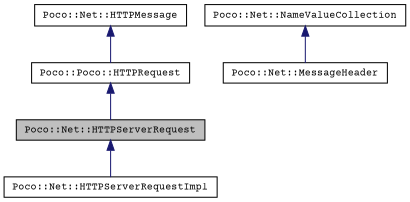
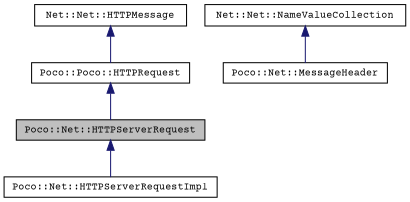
(111, 15) -> (111, 15)
(305, 15) -> (305, 15)
